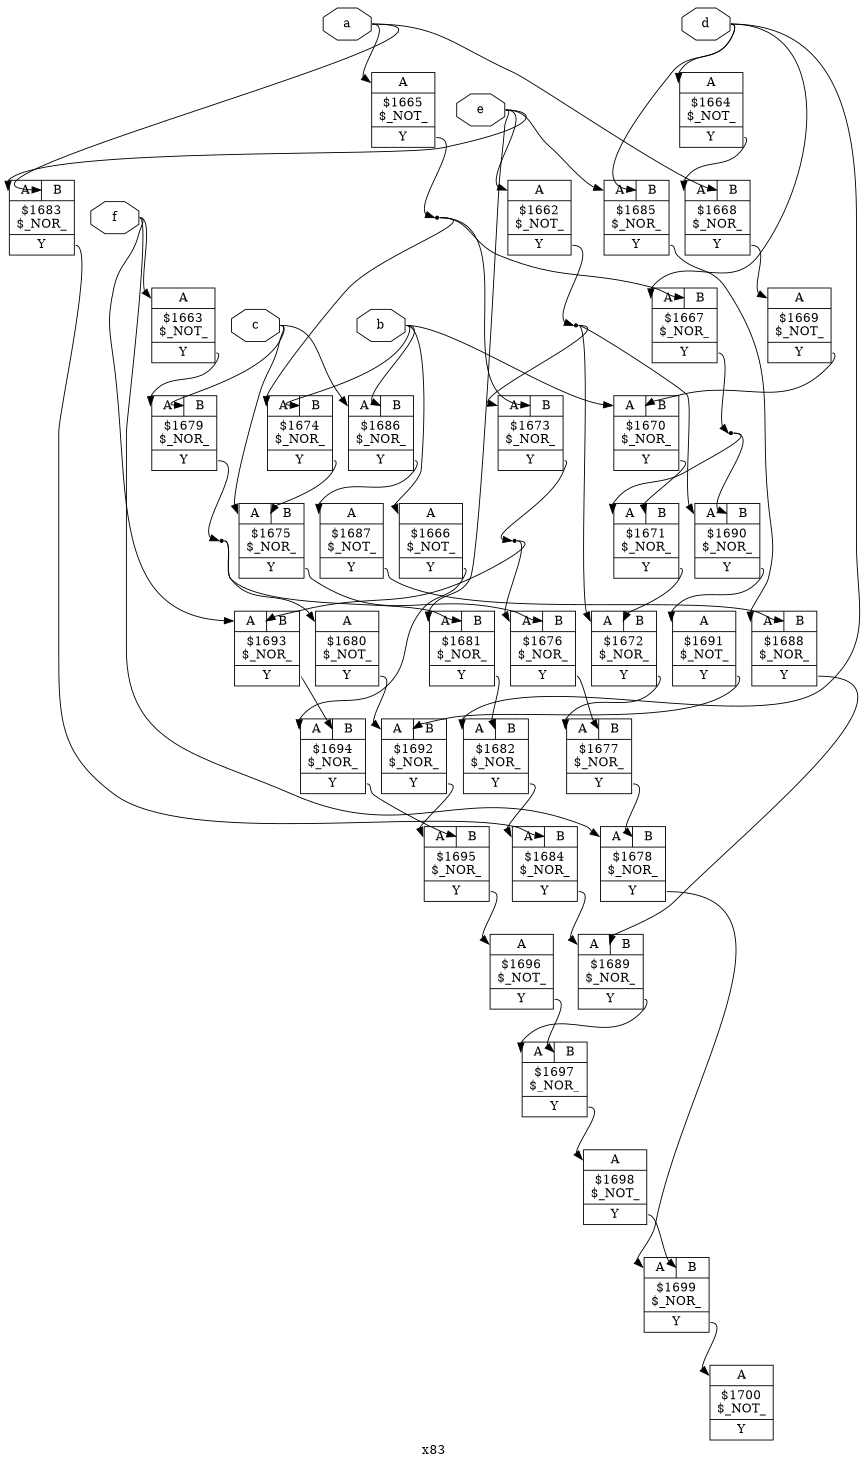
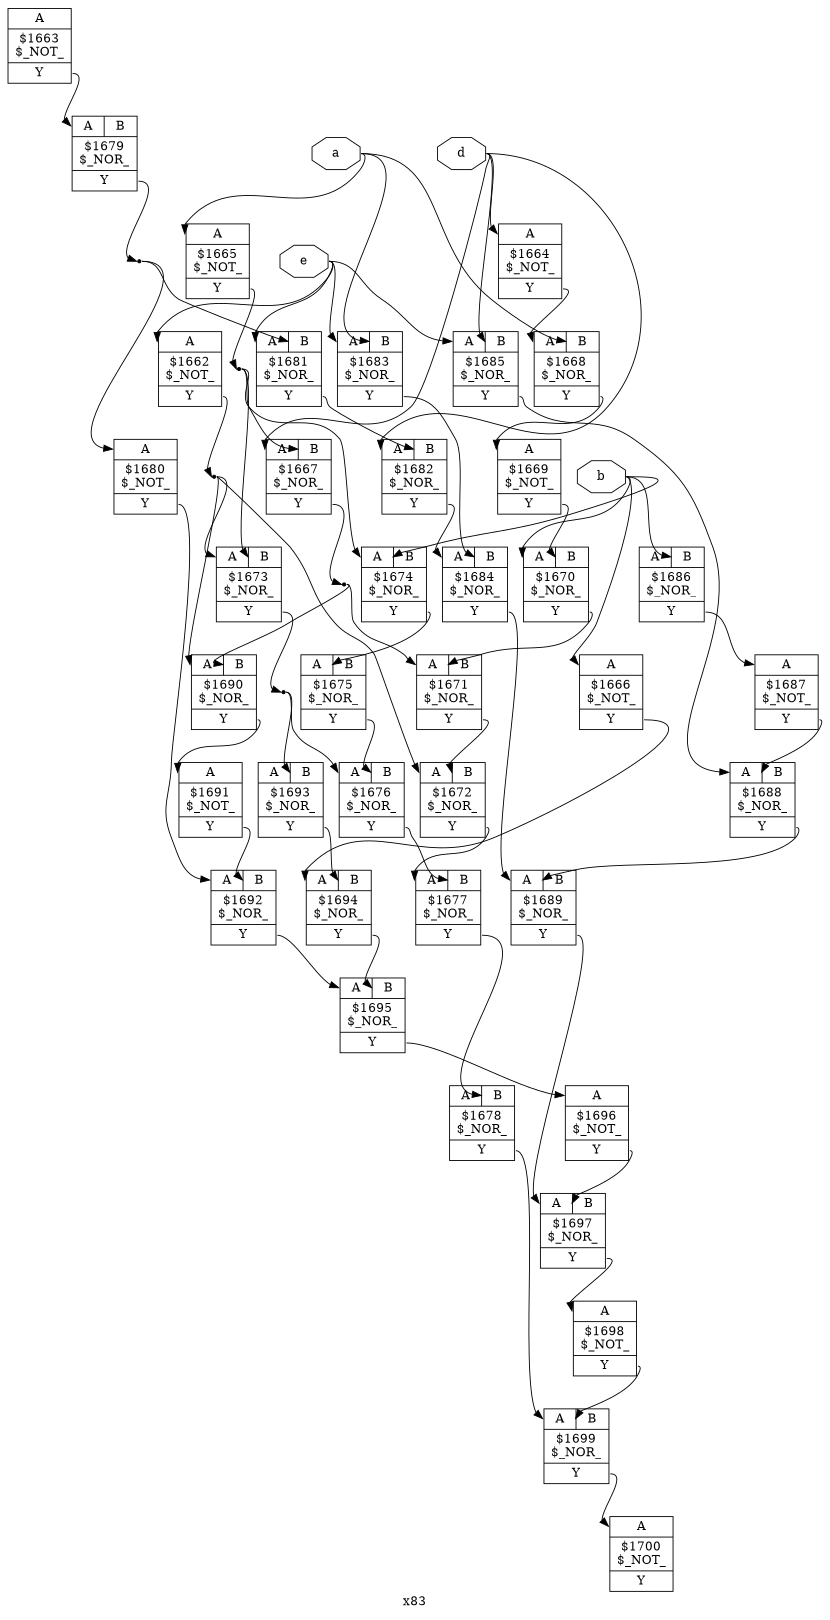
(115, 218) -> none
(256, 325) -> none
